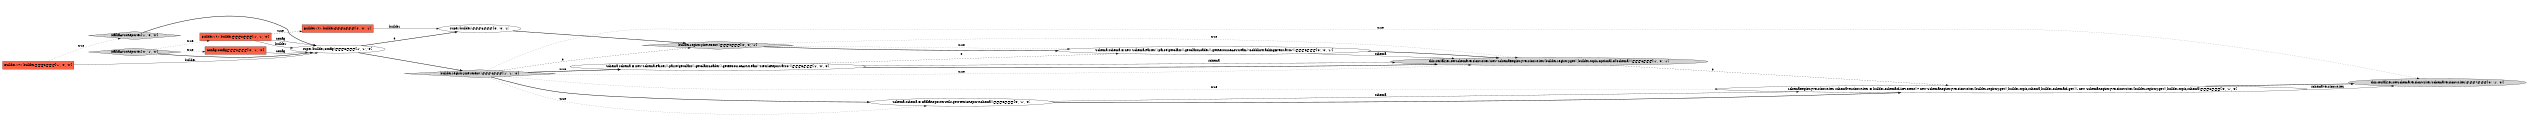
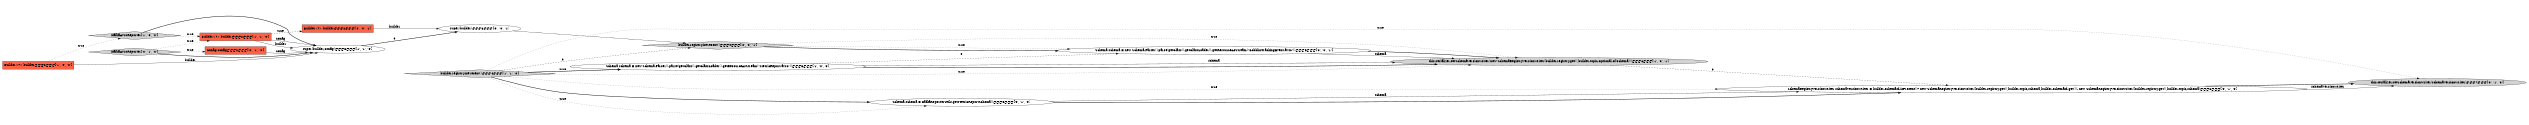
none -> (186, 36)
(598, 37) -> (598, 37)
(409, 62) -> none
